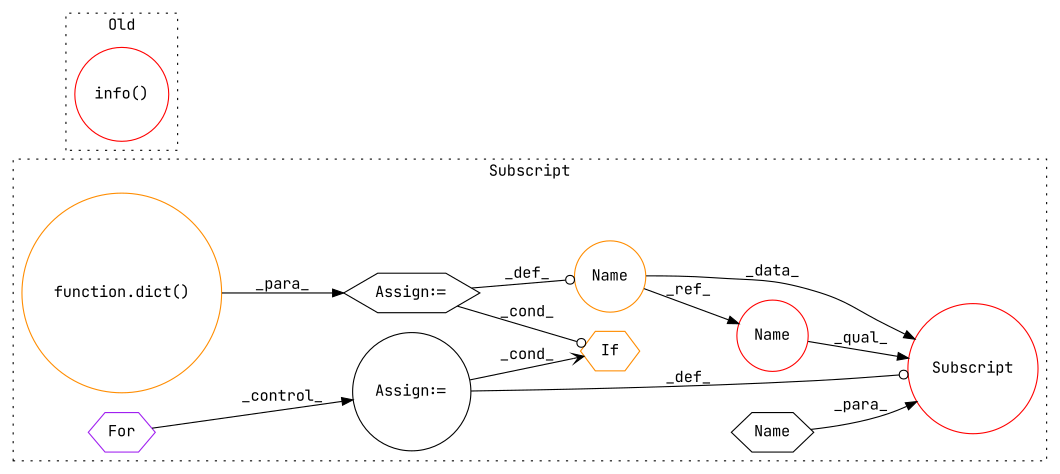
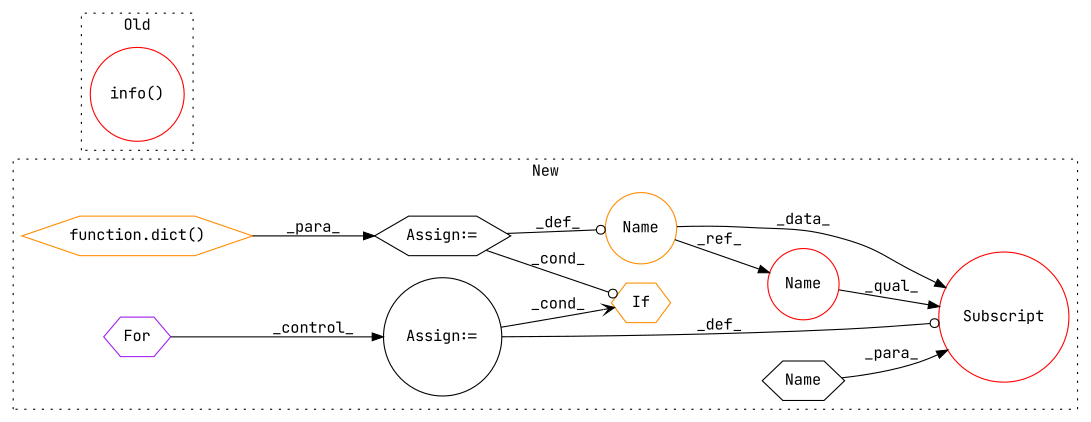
(530, 172) -> (545, 172)
(122, 293) -> (137, 236)
